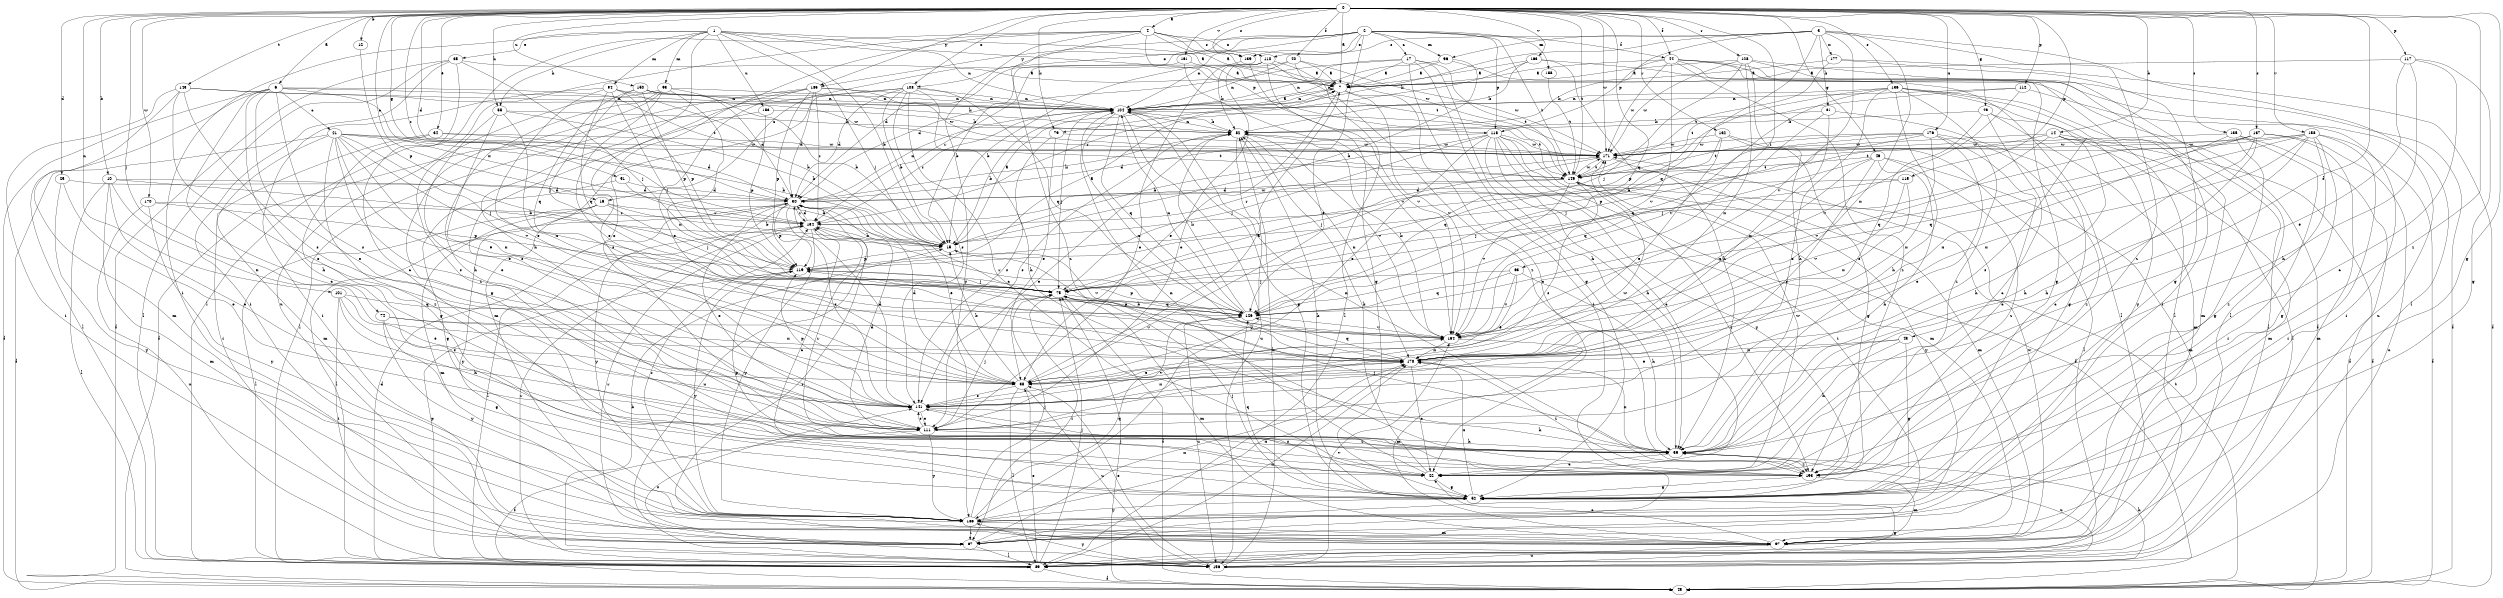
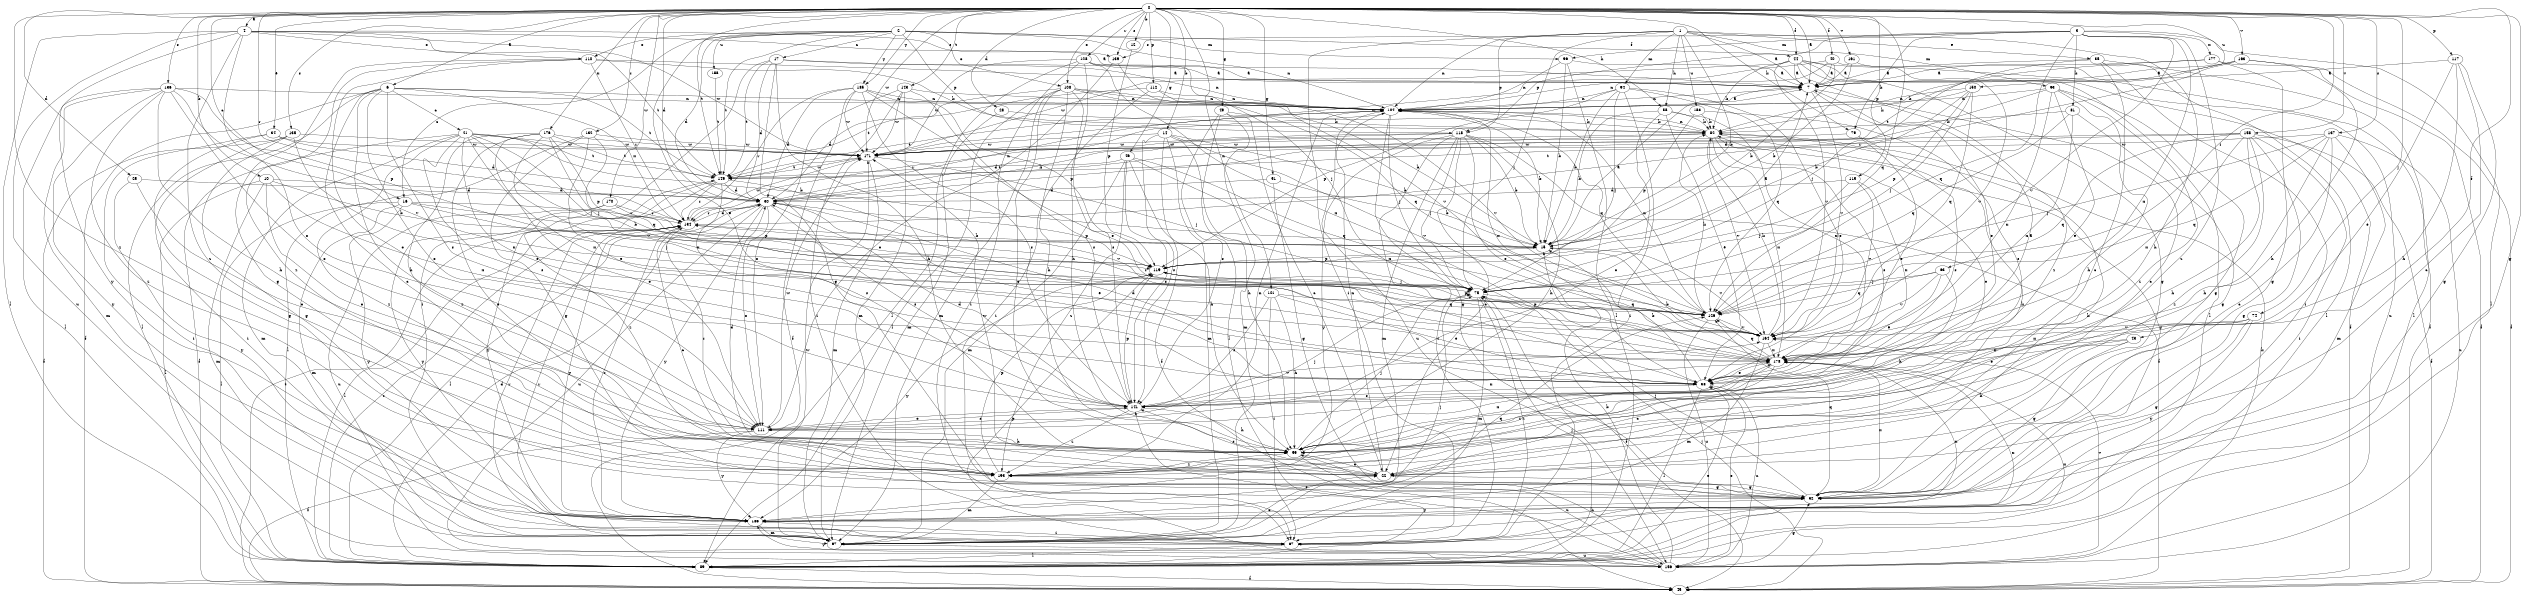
none -> (1002, 111)
